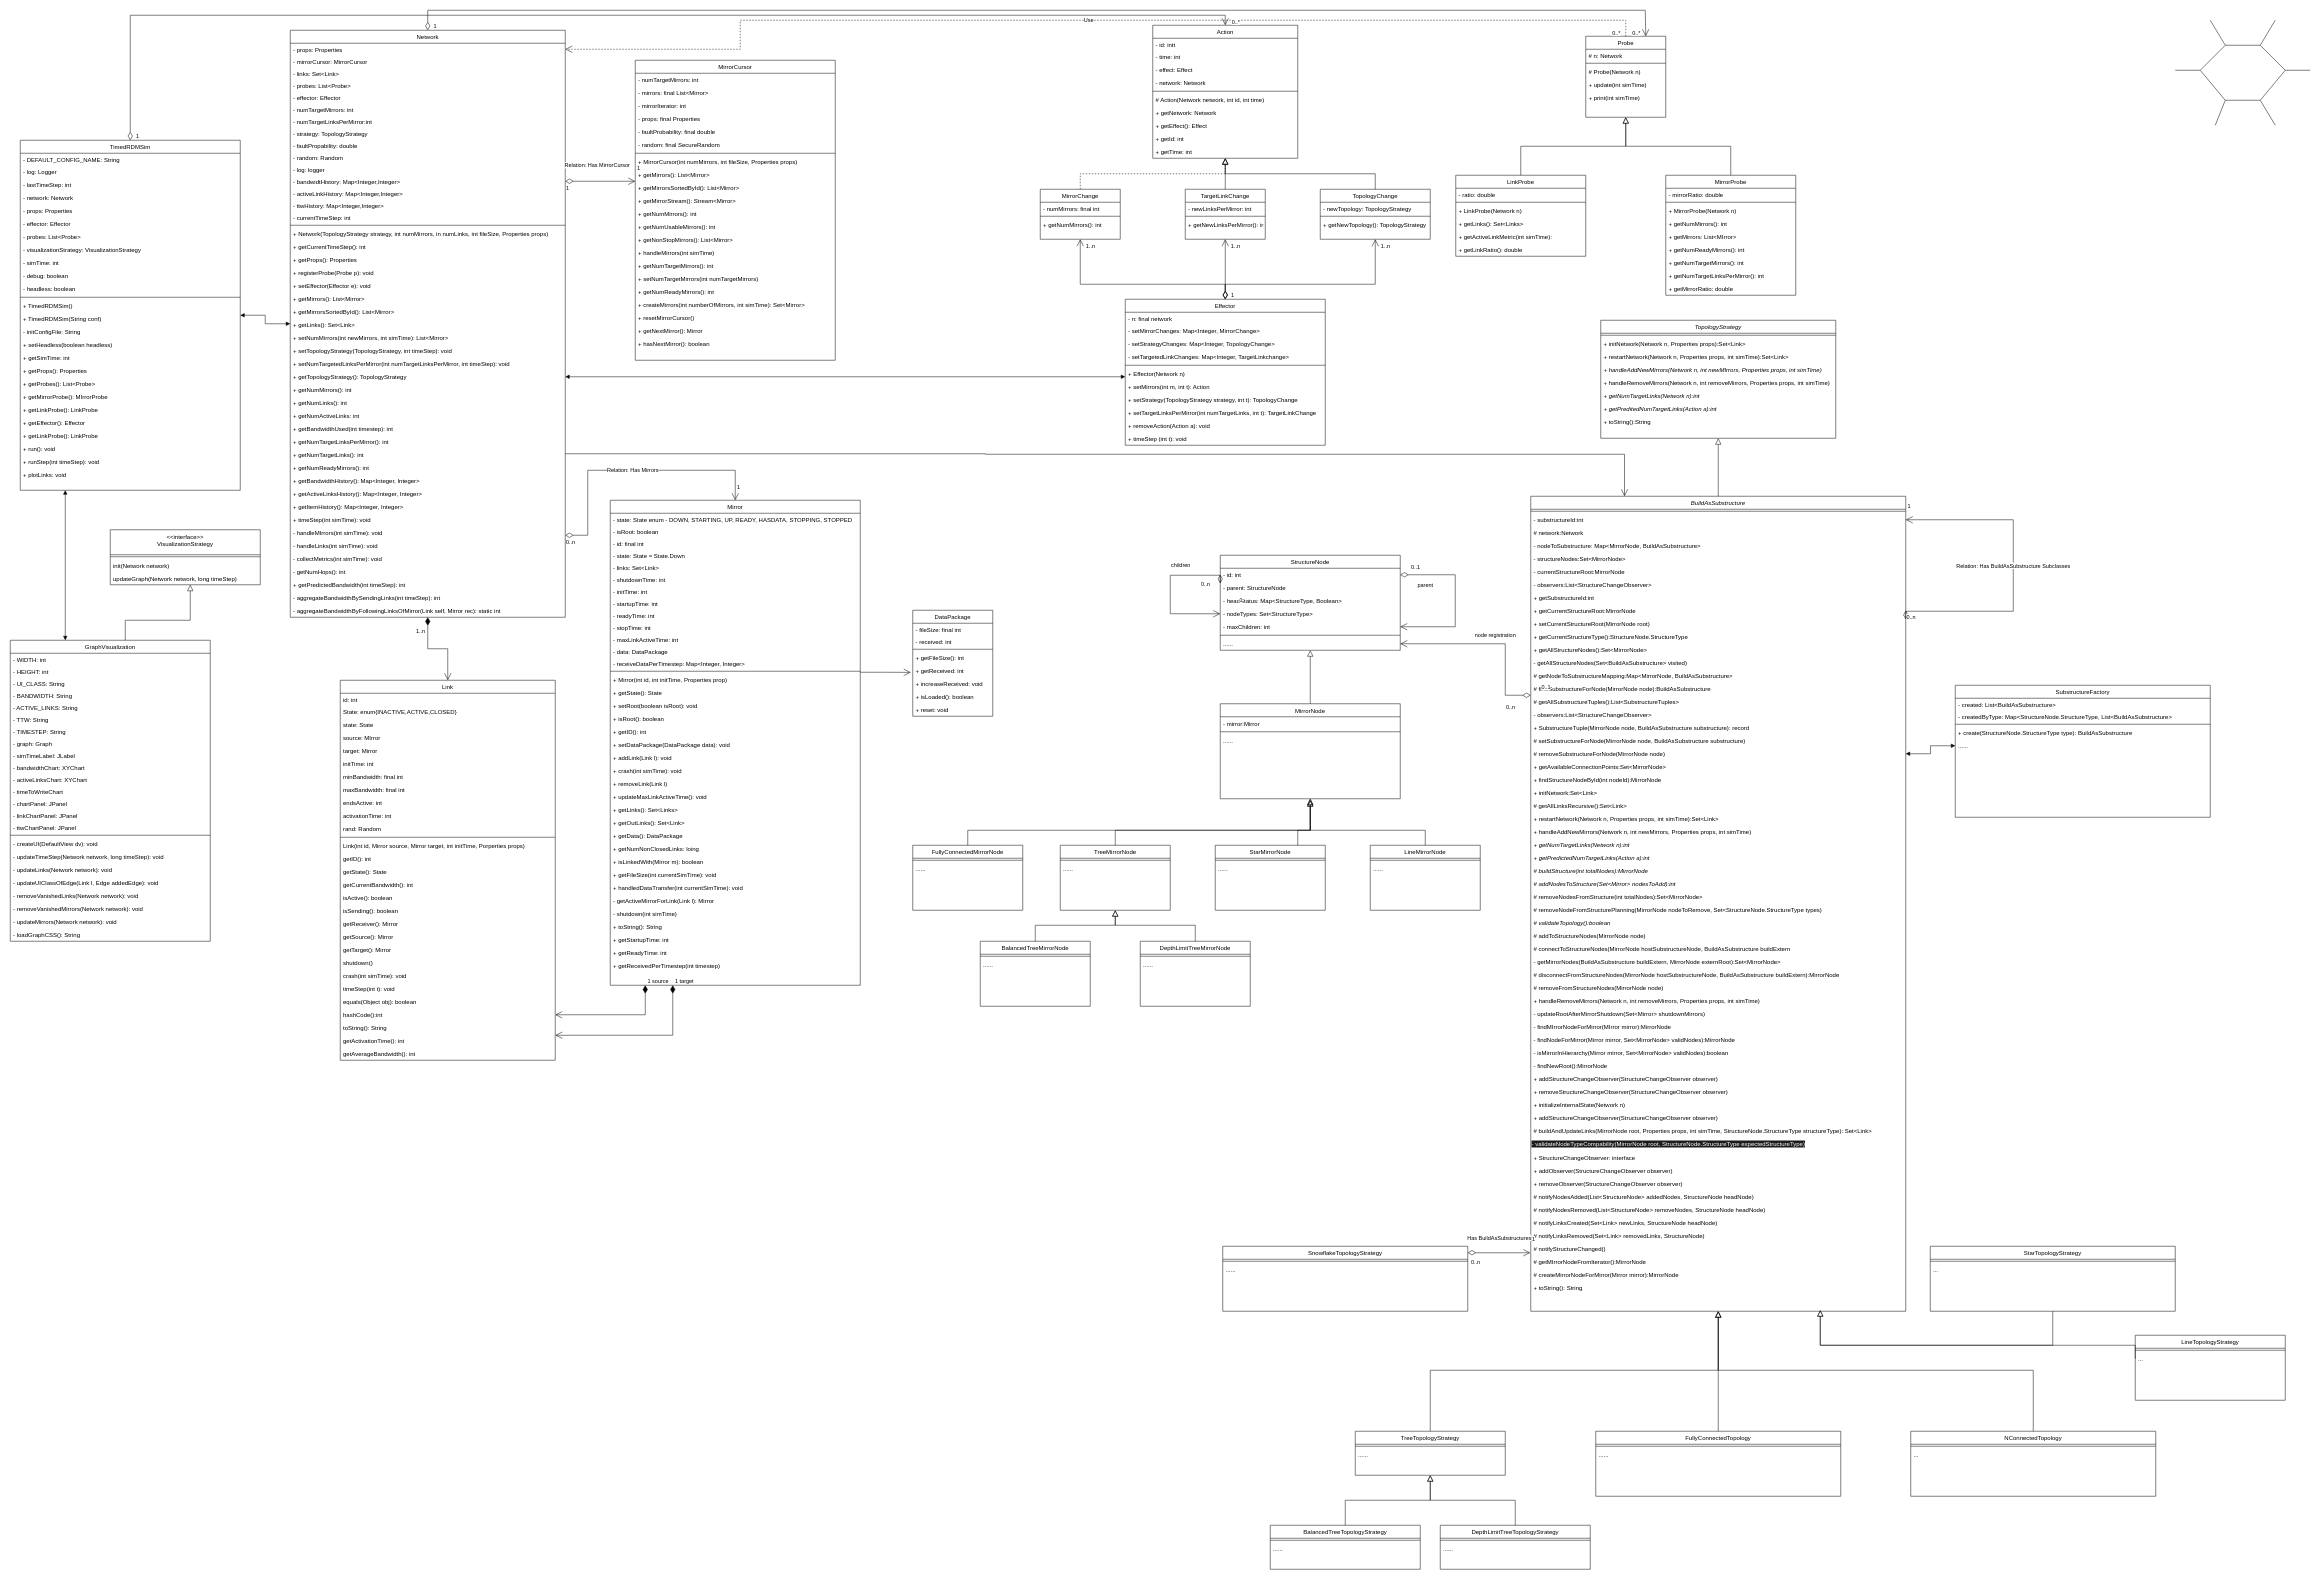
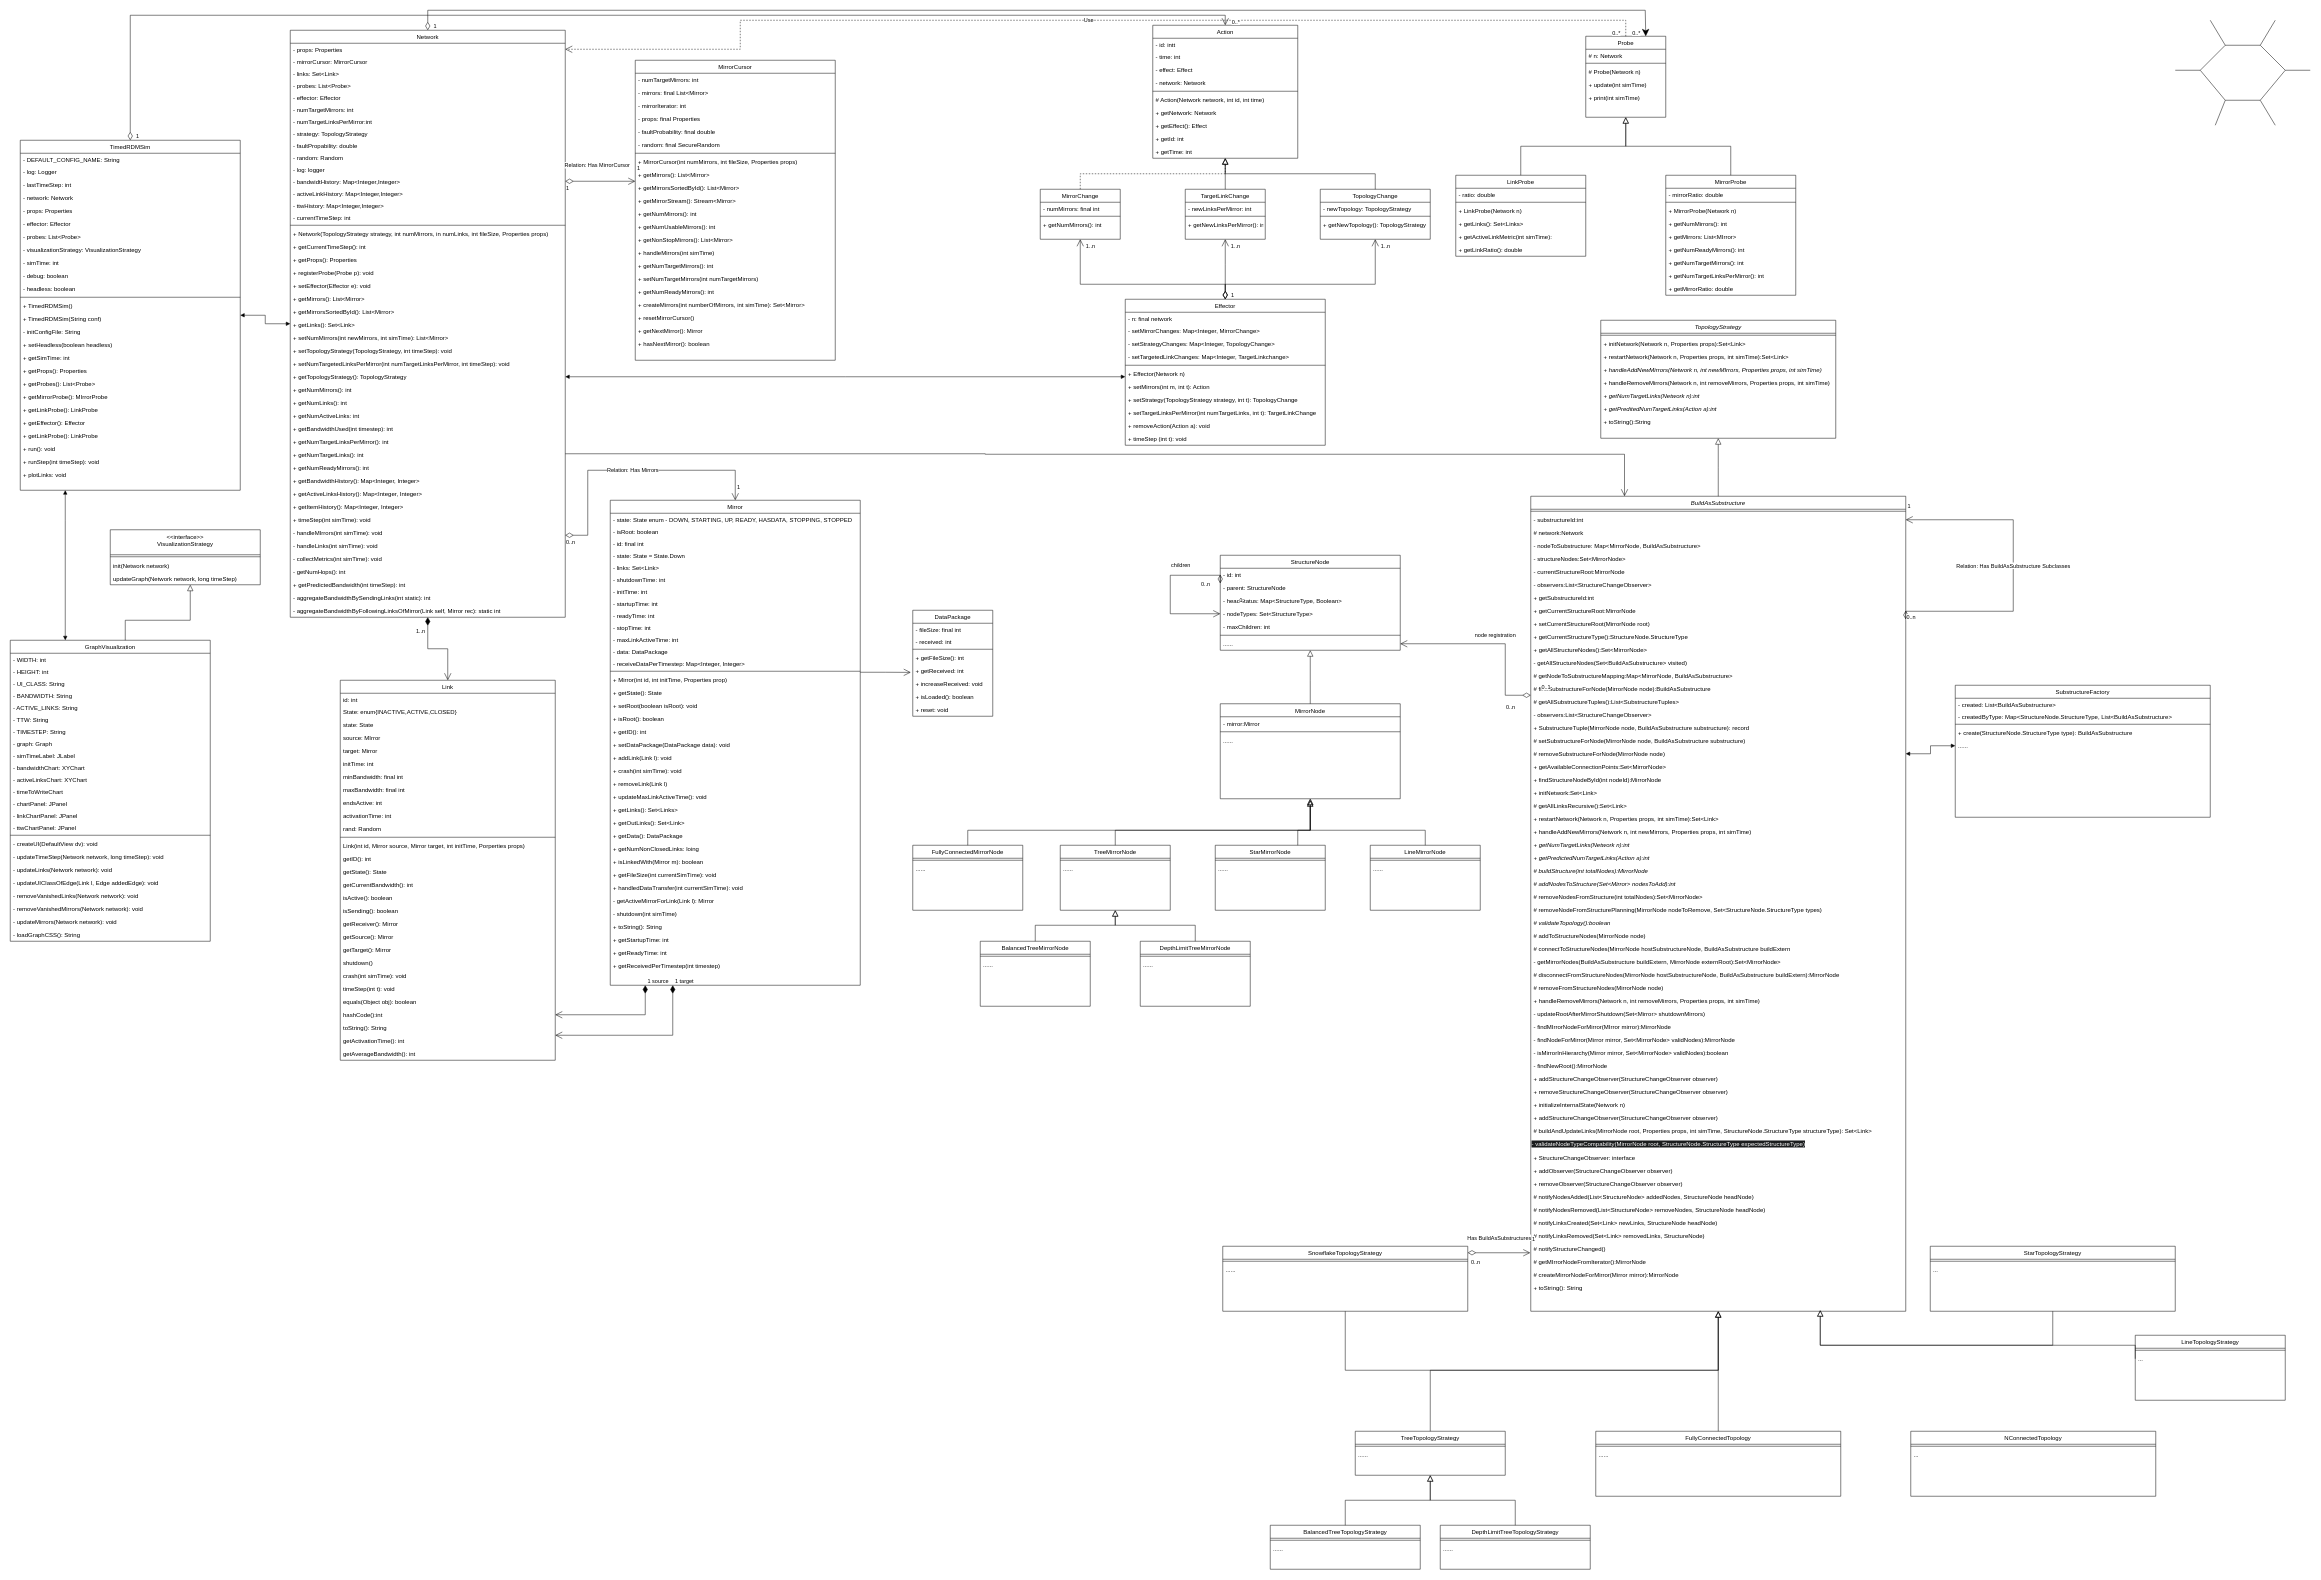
(1646, 31) -> (1646, 29)
(374, 598) -> (371, 598)
(1455, 603) -> none
none -> (1358, 1370)
(1907, 1370) -> none
